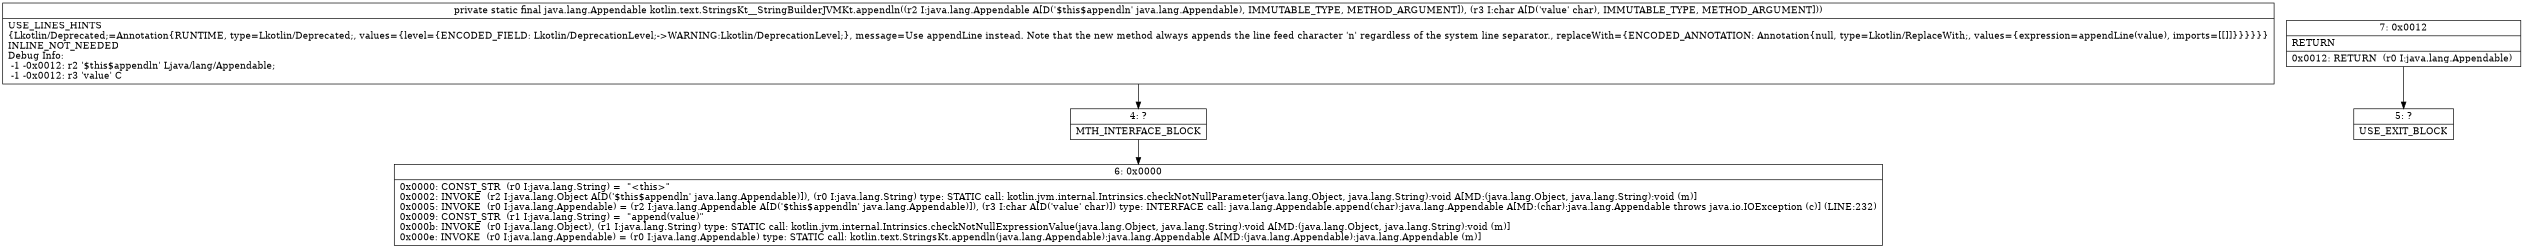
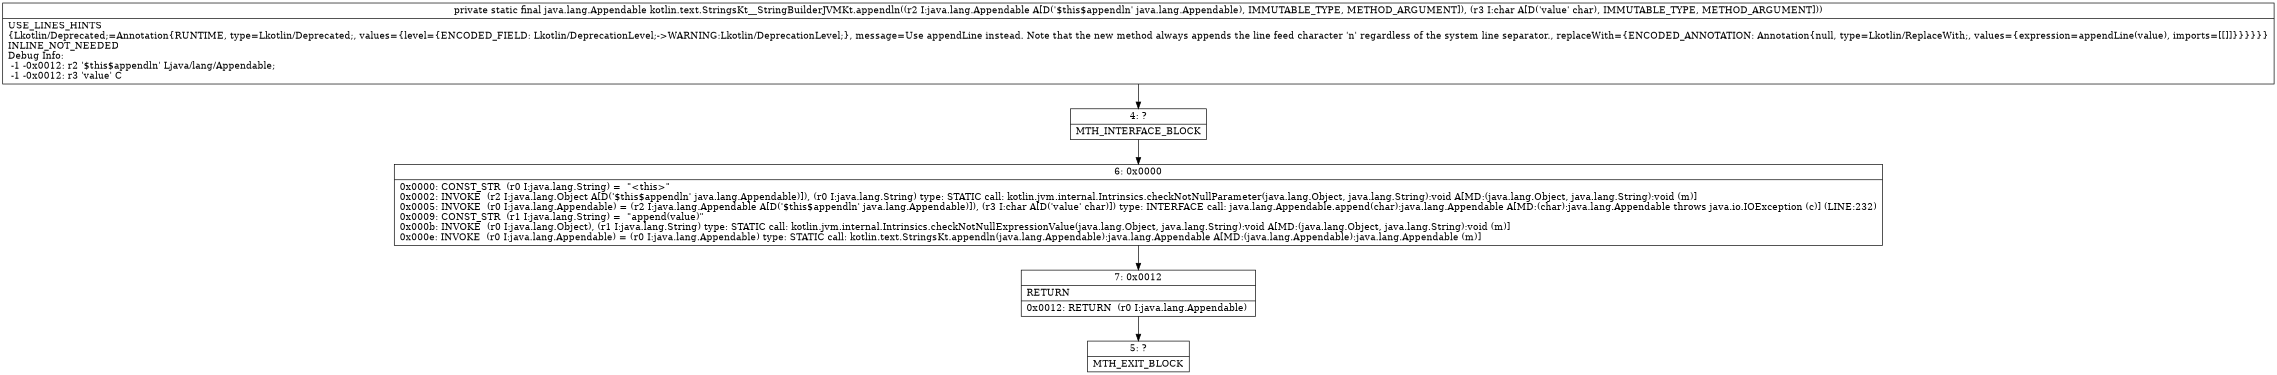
(2404, 132) -> (1138, 364)
none -> (1138, 254)
